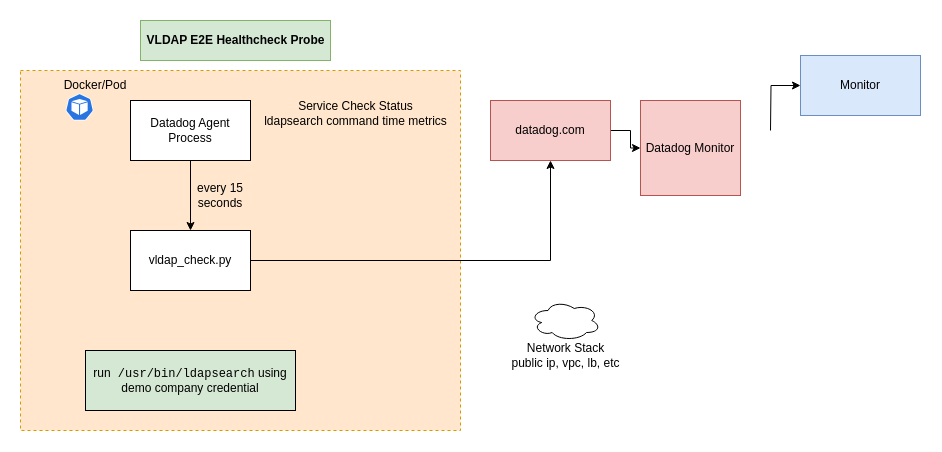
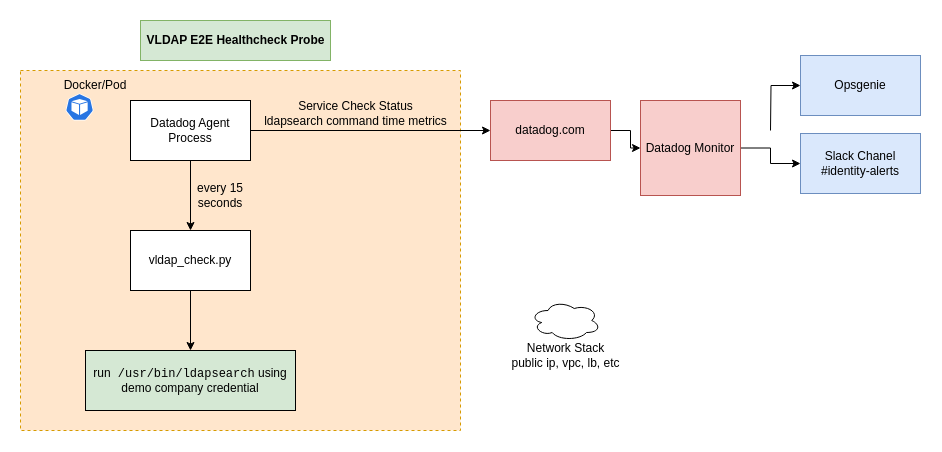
(861, 86) -> (861, 86)
none -> (367, 131)
none -> (771, 152)
none -> (861, 164)
(447, 261) -> (191, 317)
